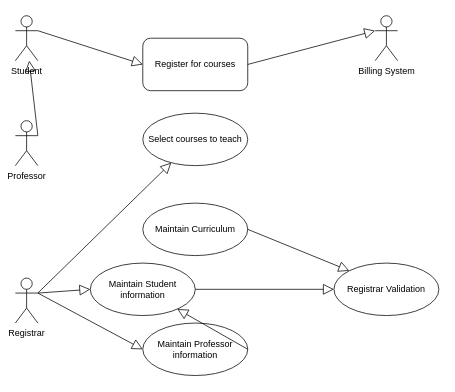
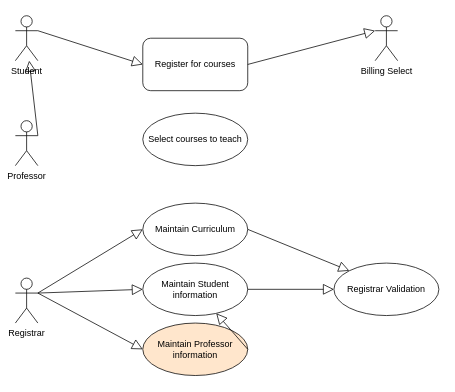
(387, 71) -> (387, 71)
(102, 230) -> (88, 263)
(143, 289) -> (195, 289)
(195, 349) -> (195, 349)
